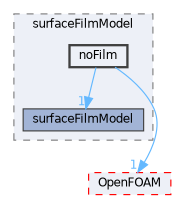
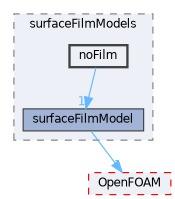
(83, 25) -> (83, 25)
(145, 94) -> (103, 147)
